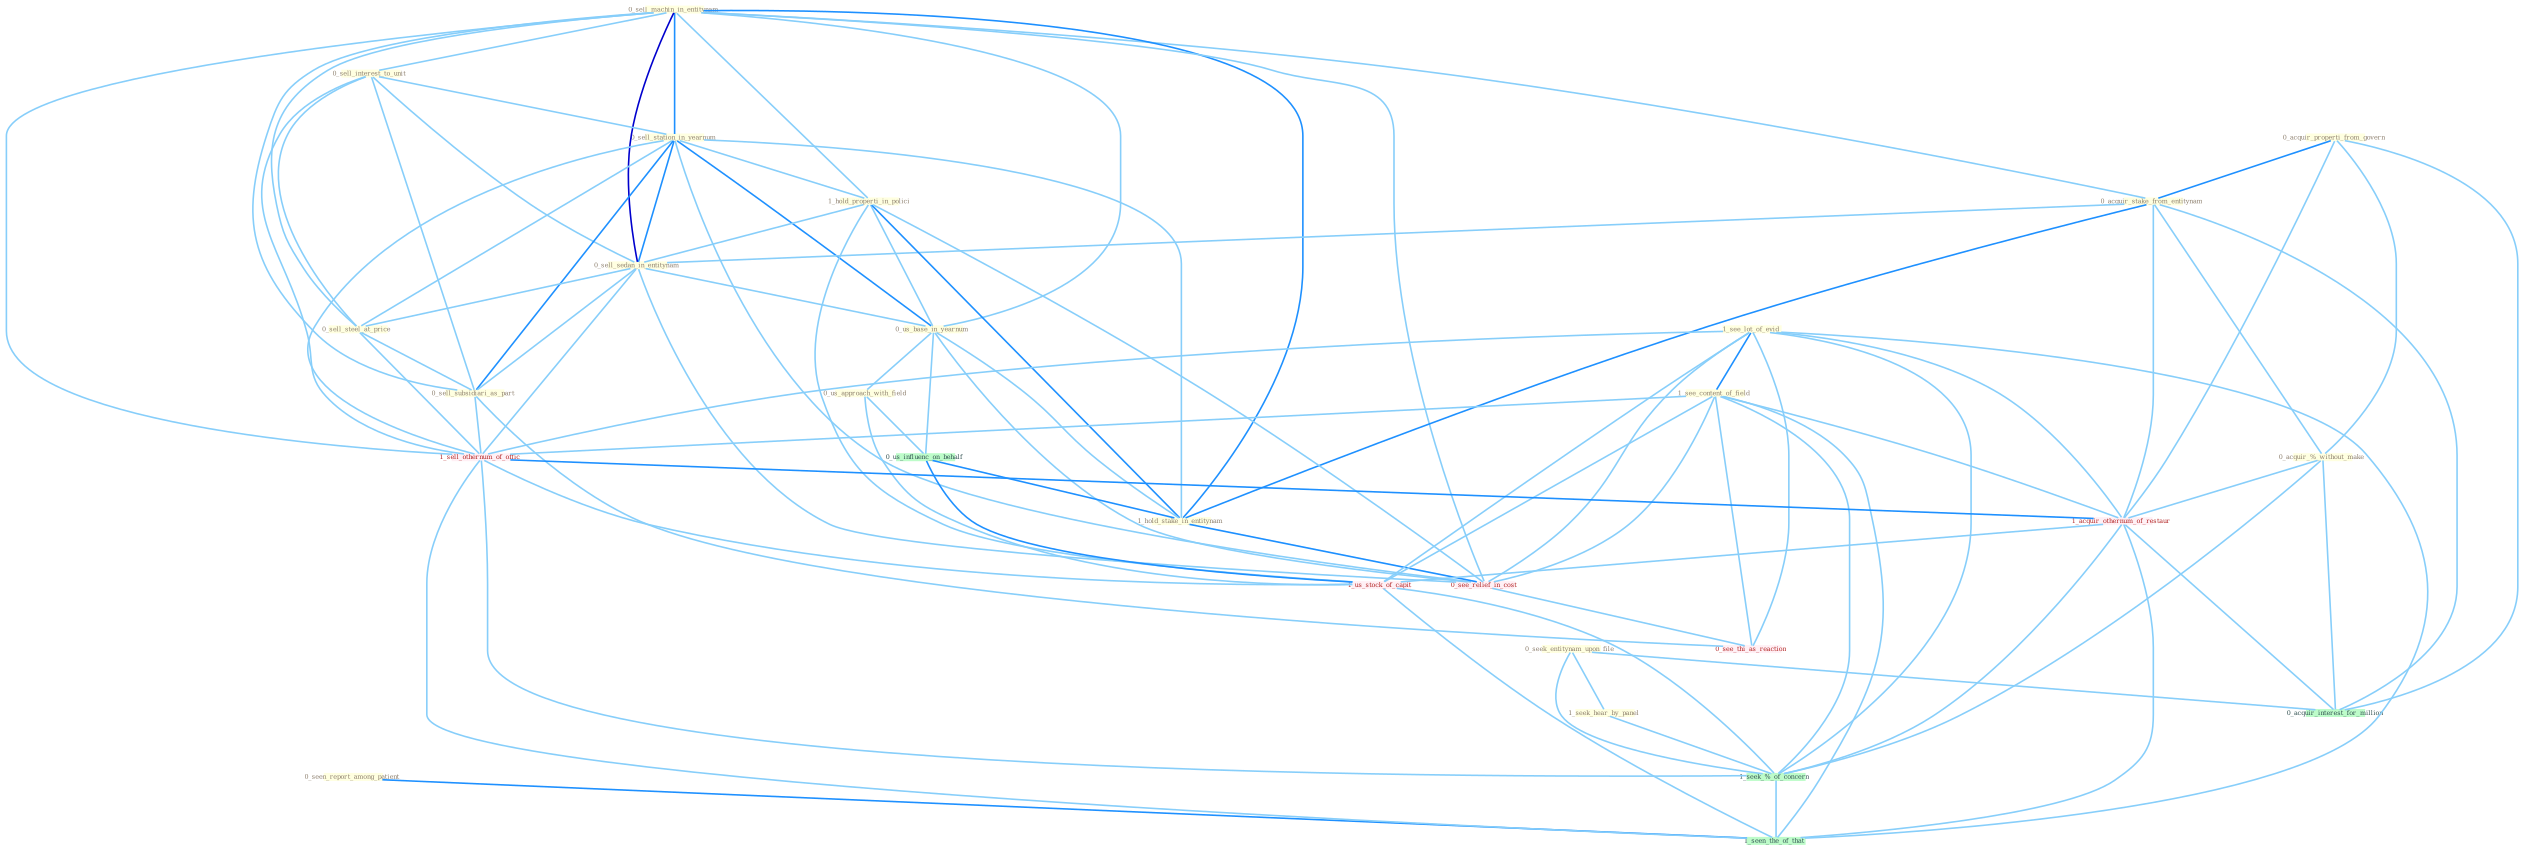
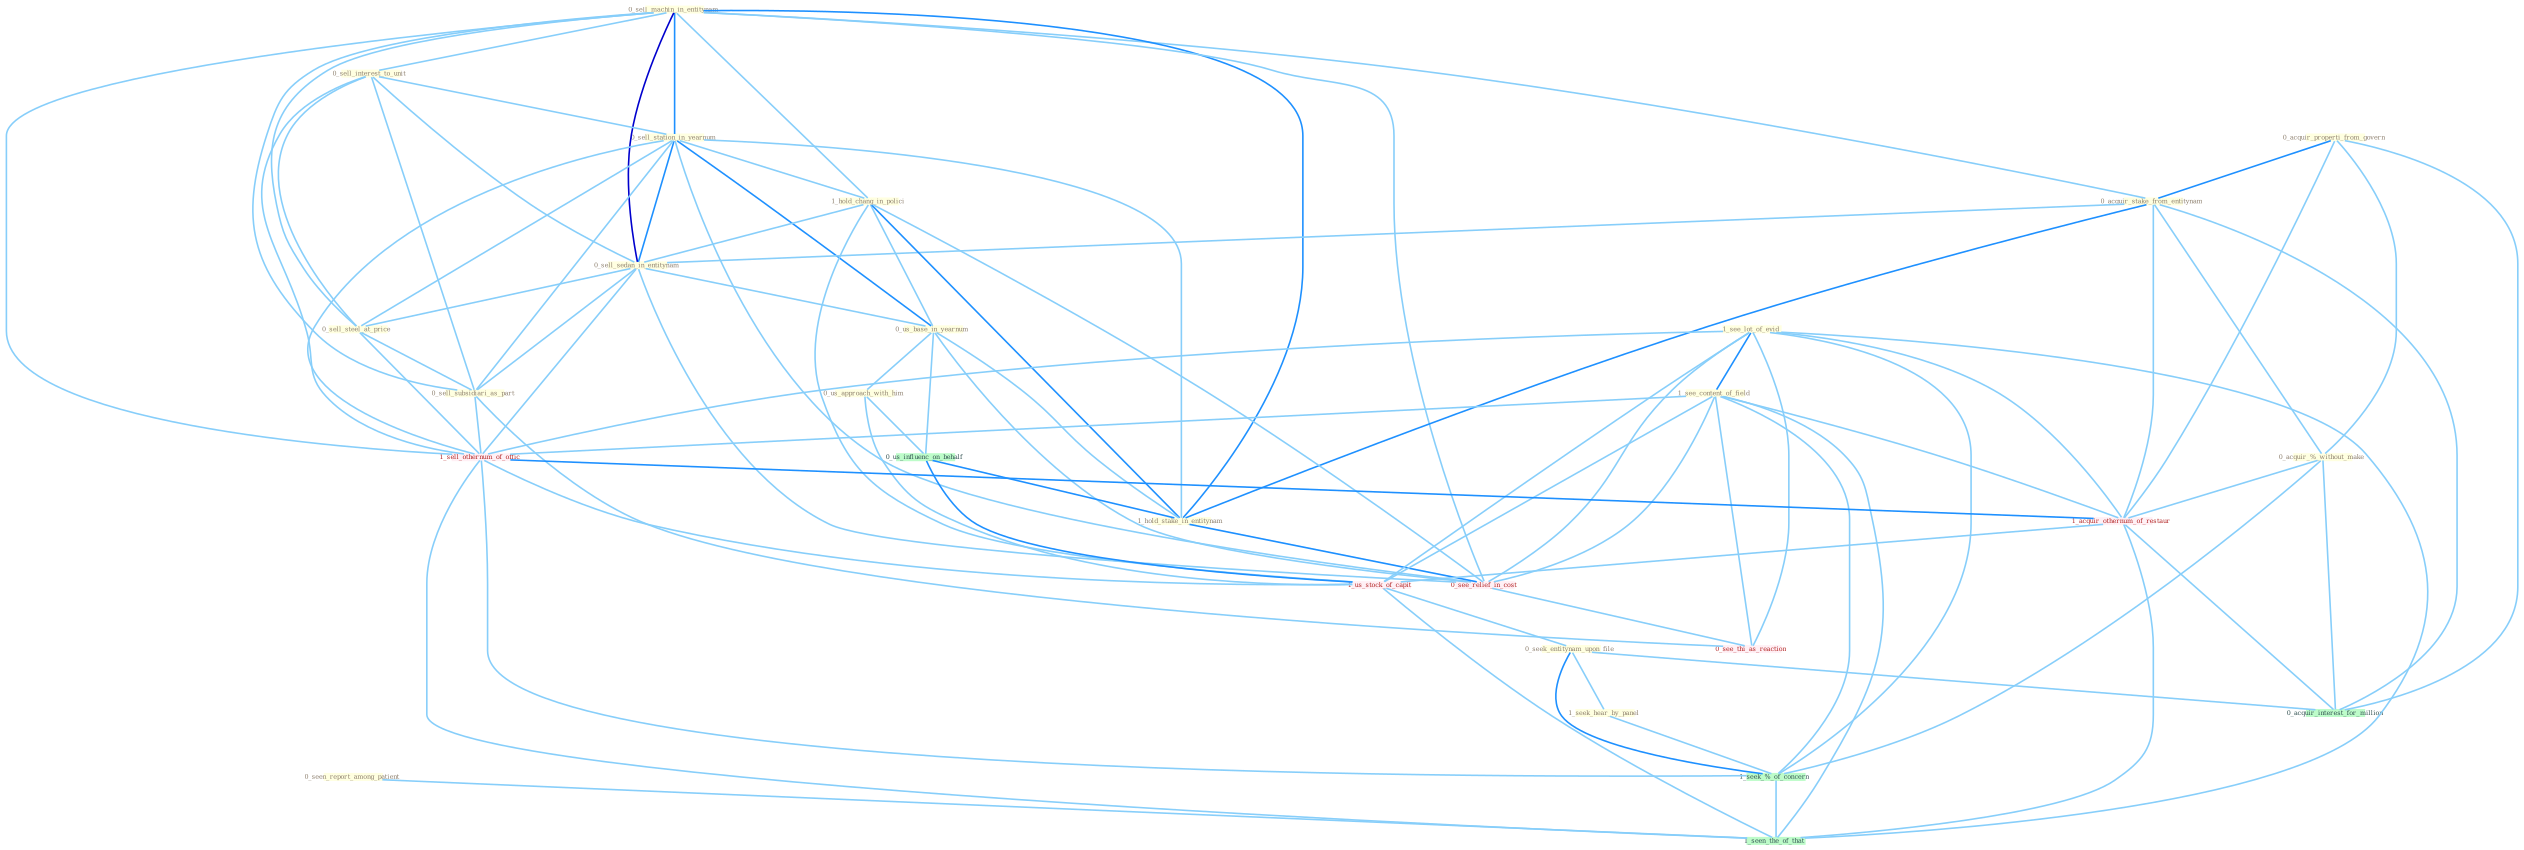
(1070, 81) -> none
(870, 201) -> (870, 201)
(575, 265) -> (575, 265)
(865, 393) -> (865, 393)
(1575, 629) -> (1476, 617)
(1993, 669) -> none
(1626, 748) -> (1626, 748)
(928, 803) -> (928, 803)
